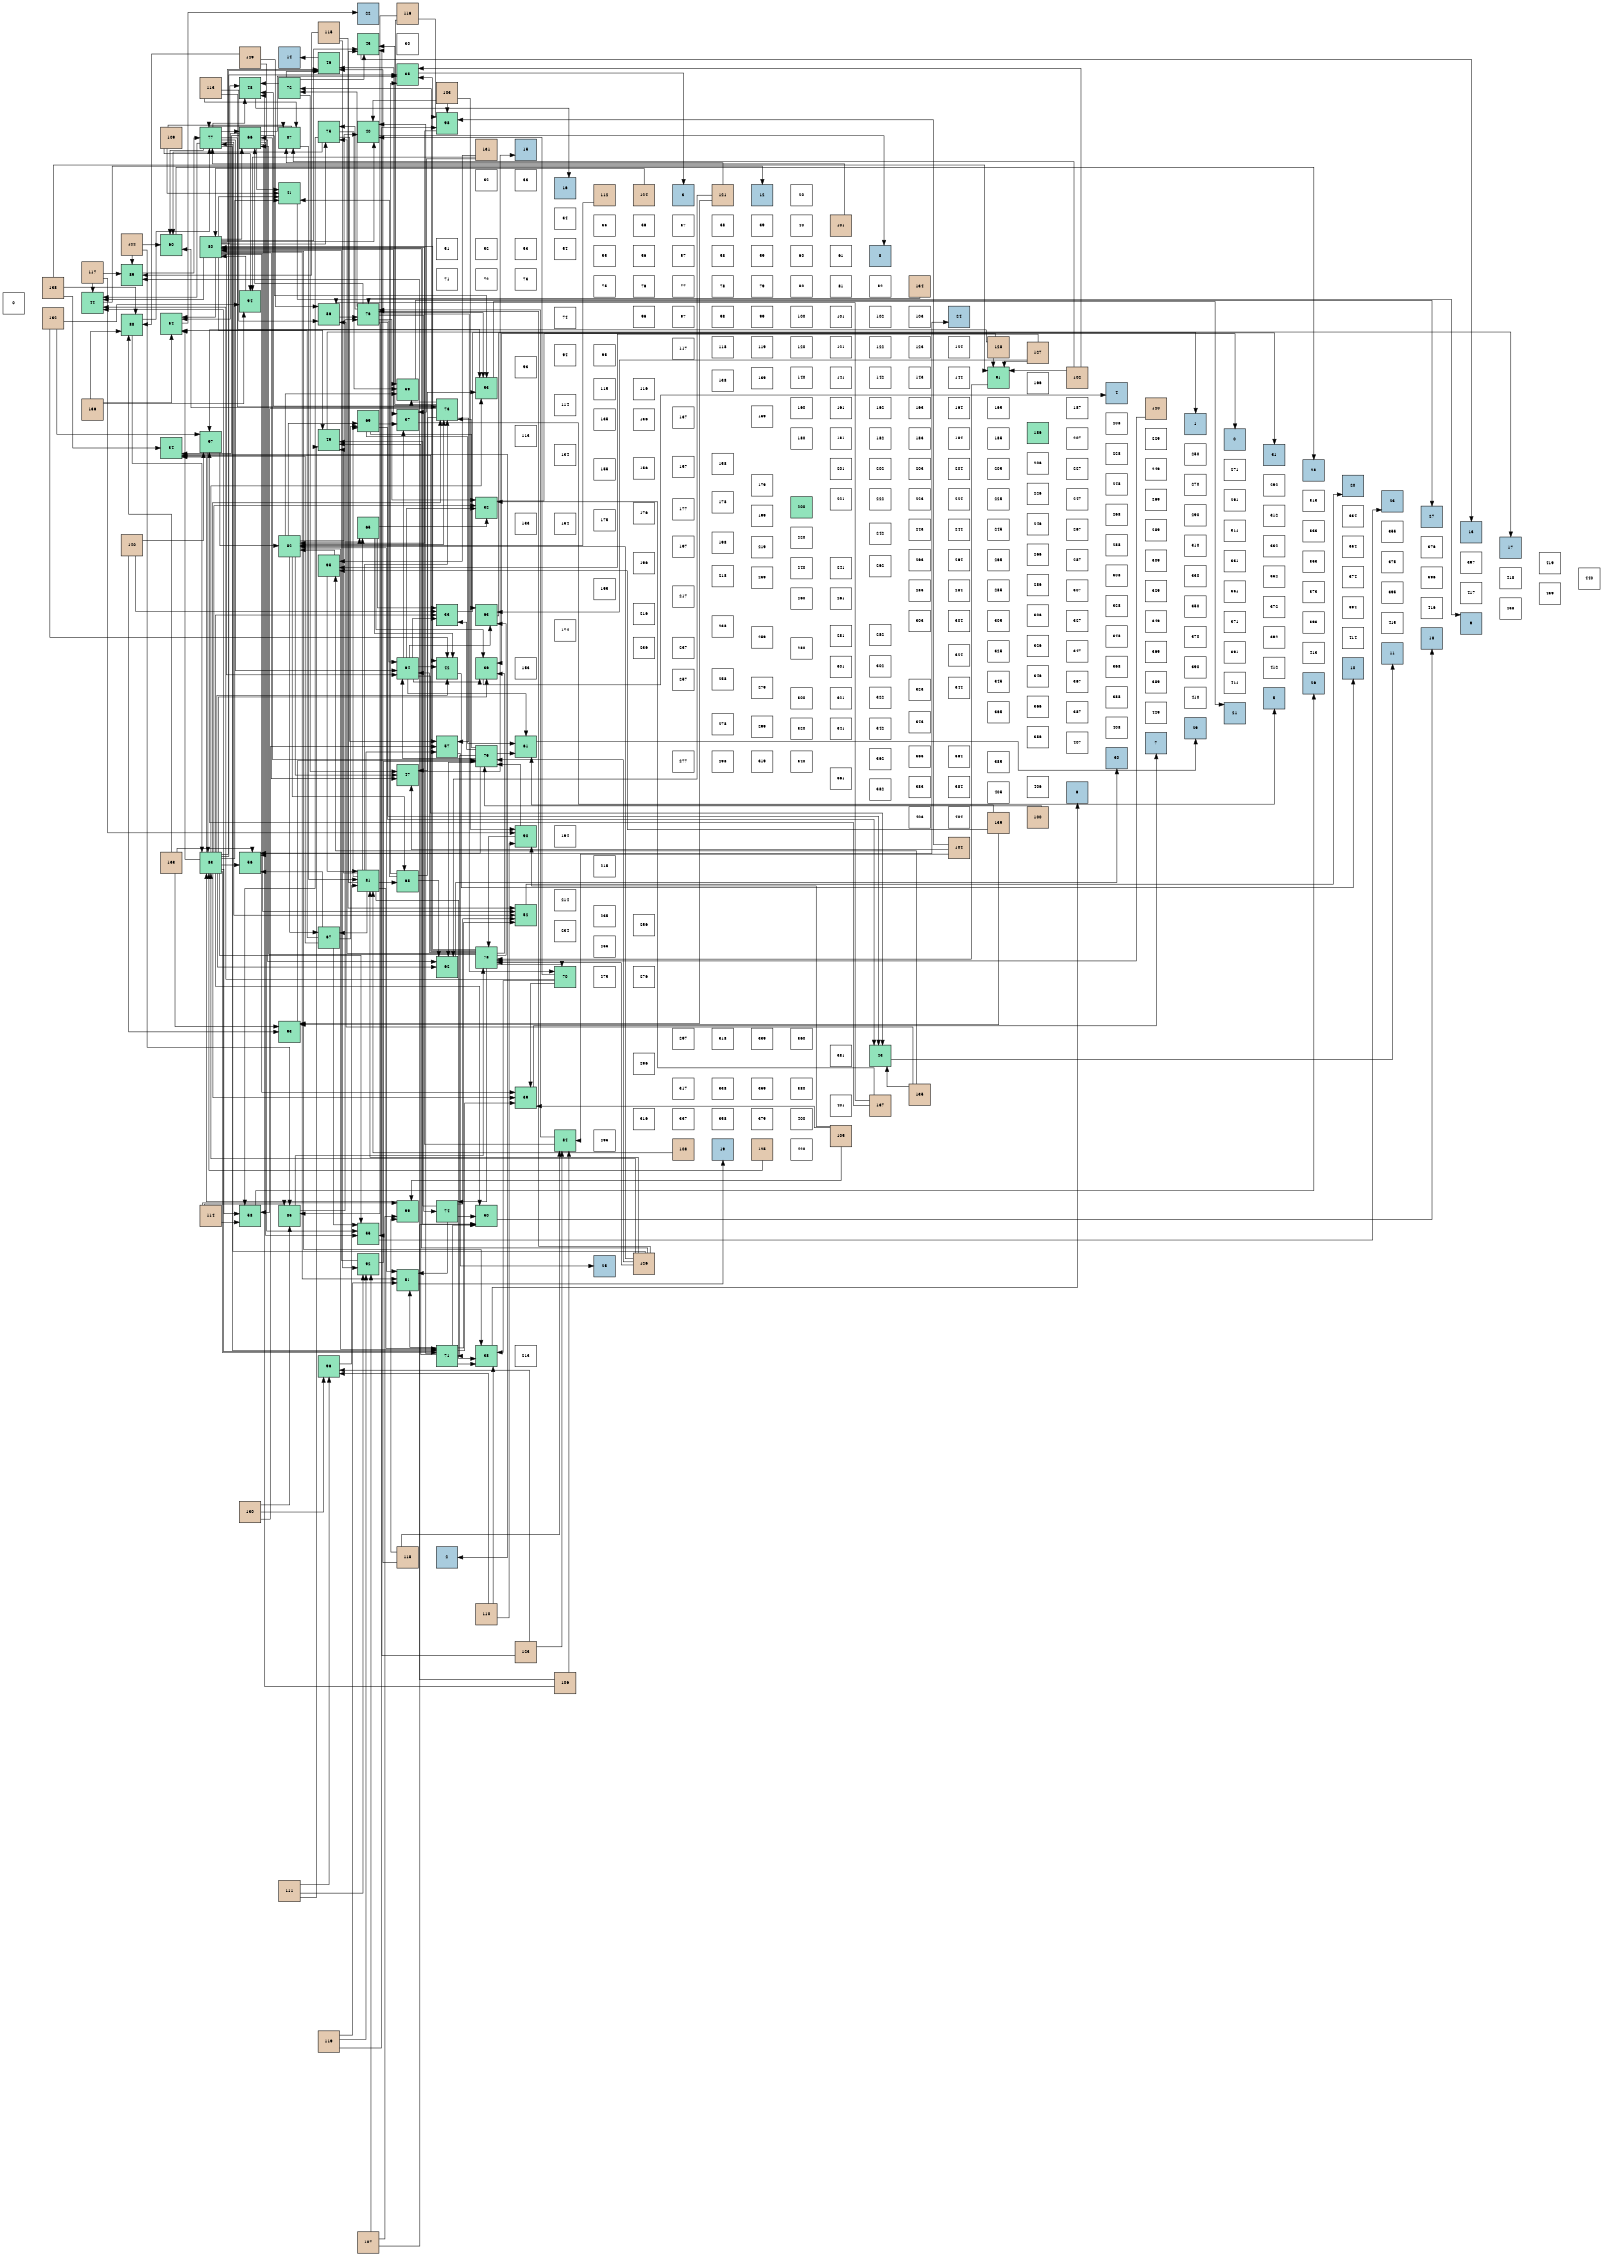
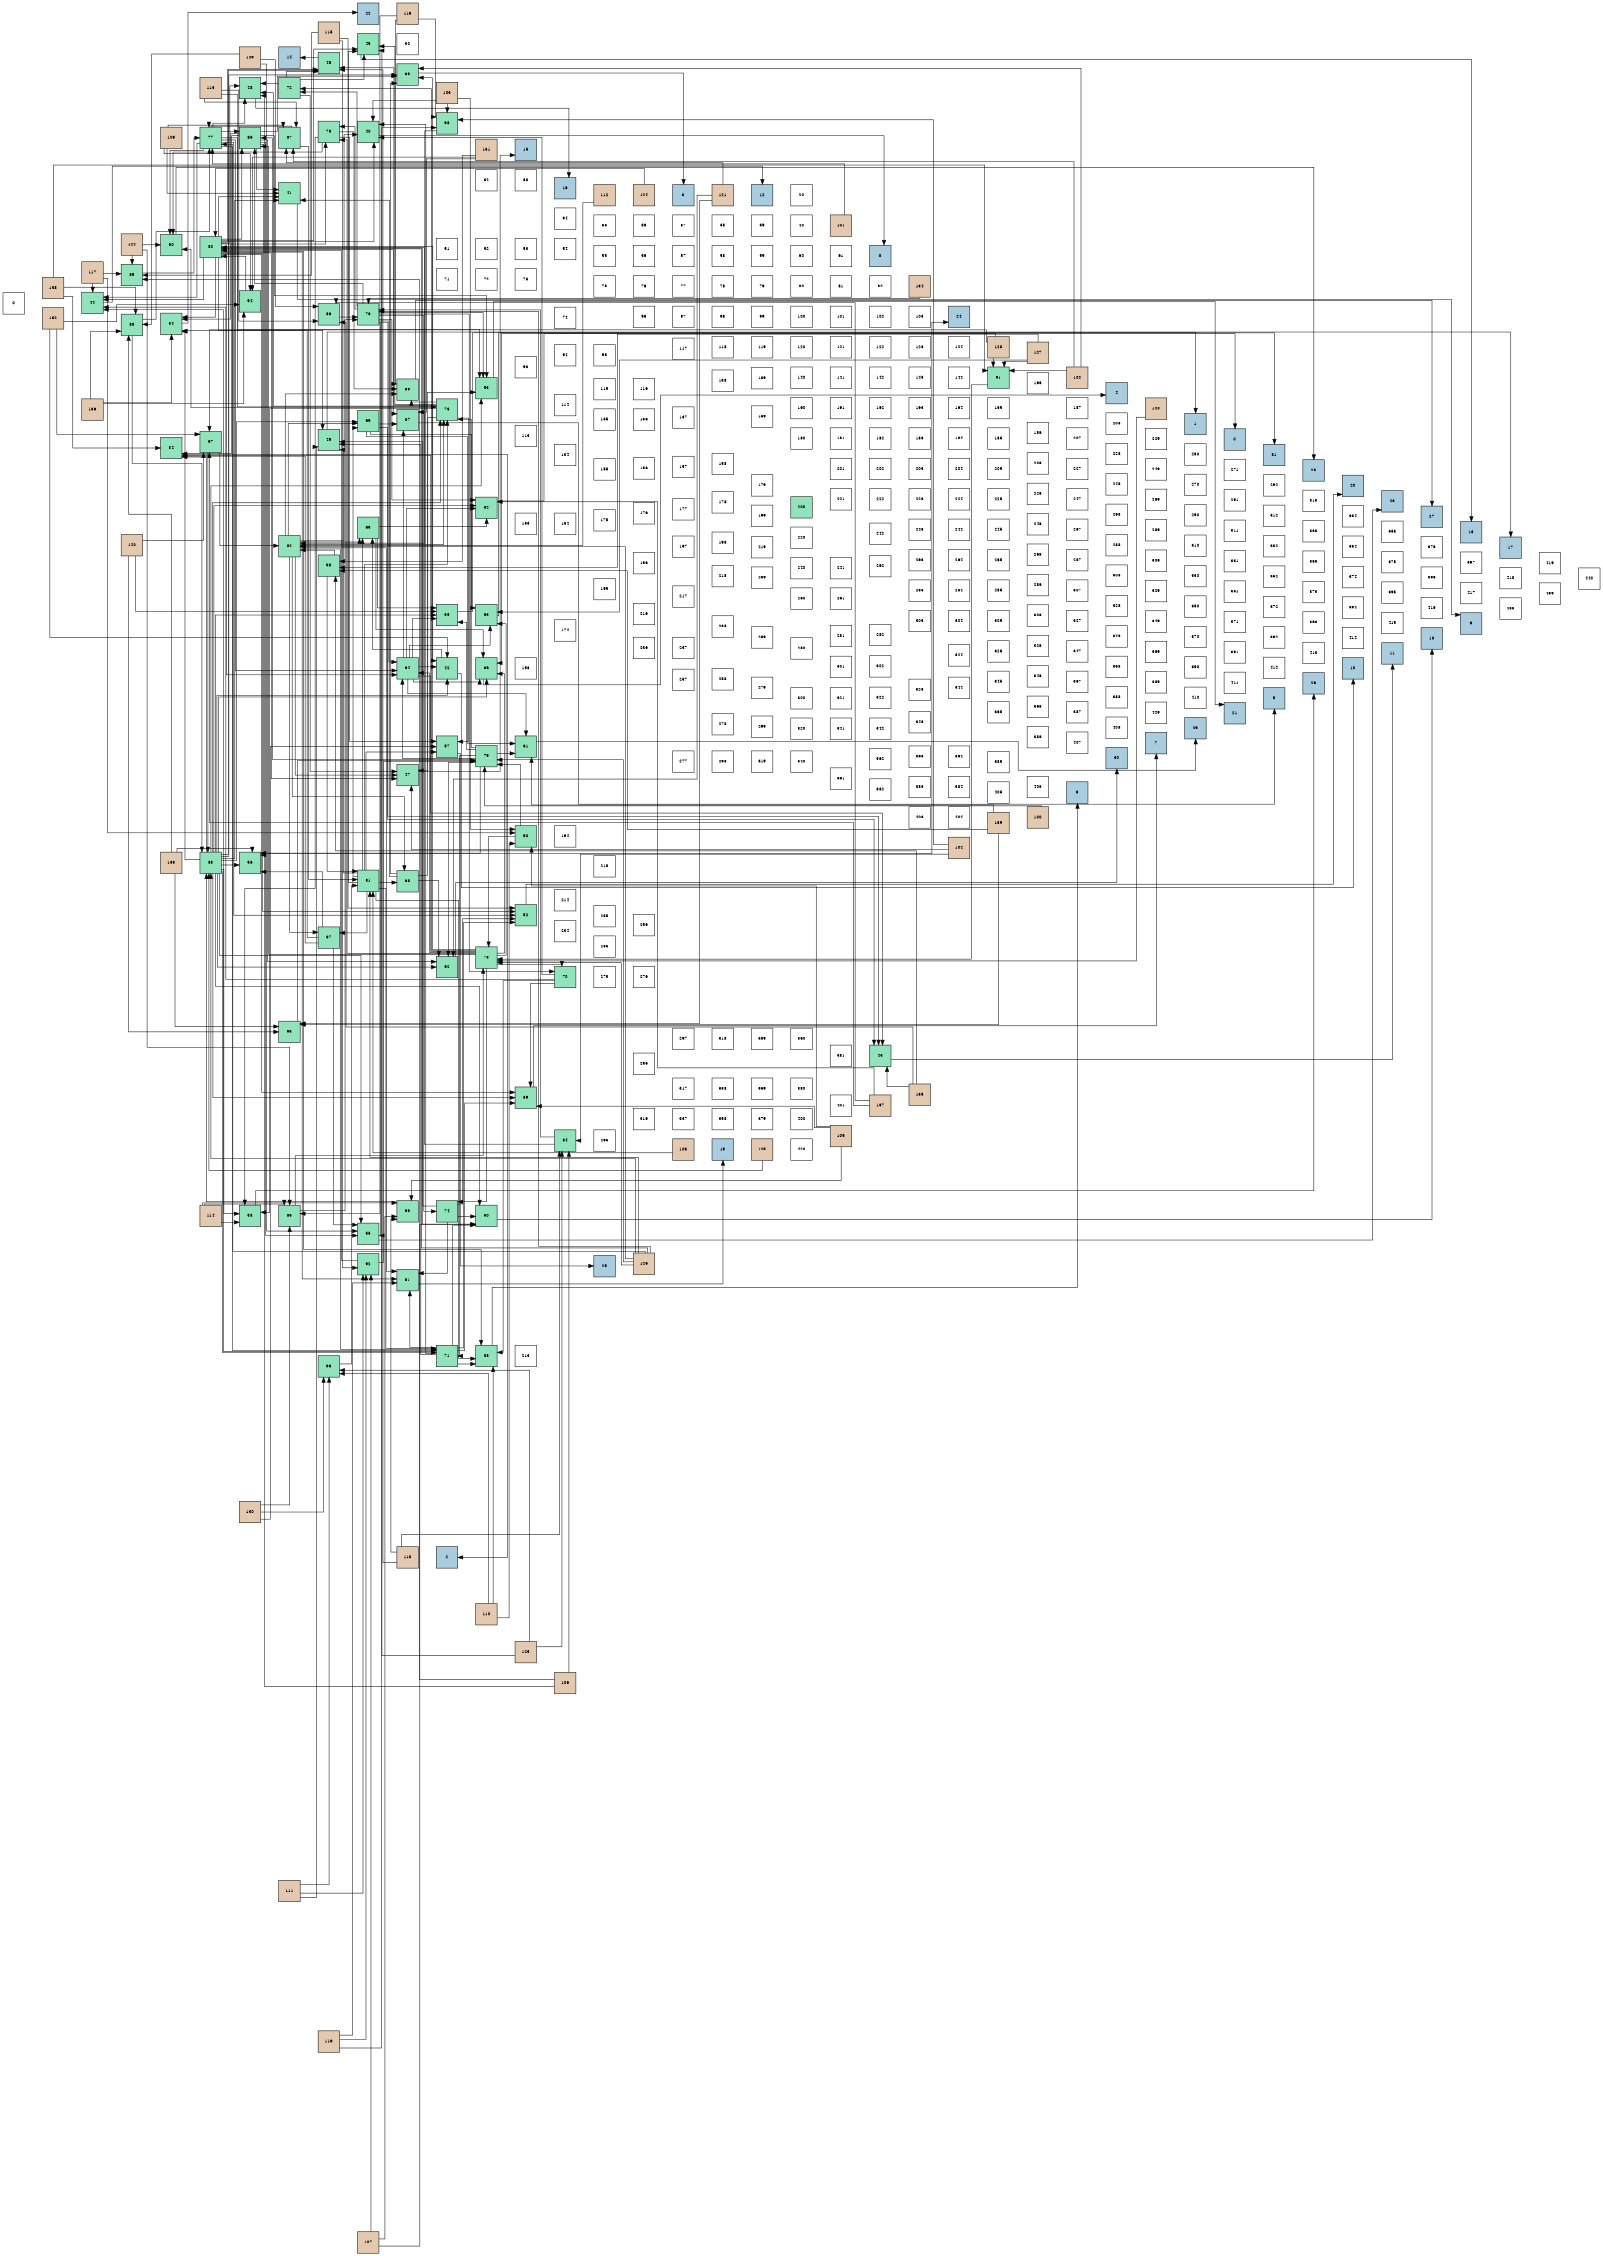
(1038, 433) -> (1038, 433)
(376, 633) -> (377, 649)
(351, 687) -> (236, 591)
